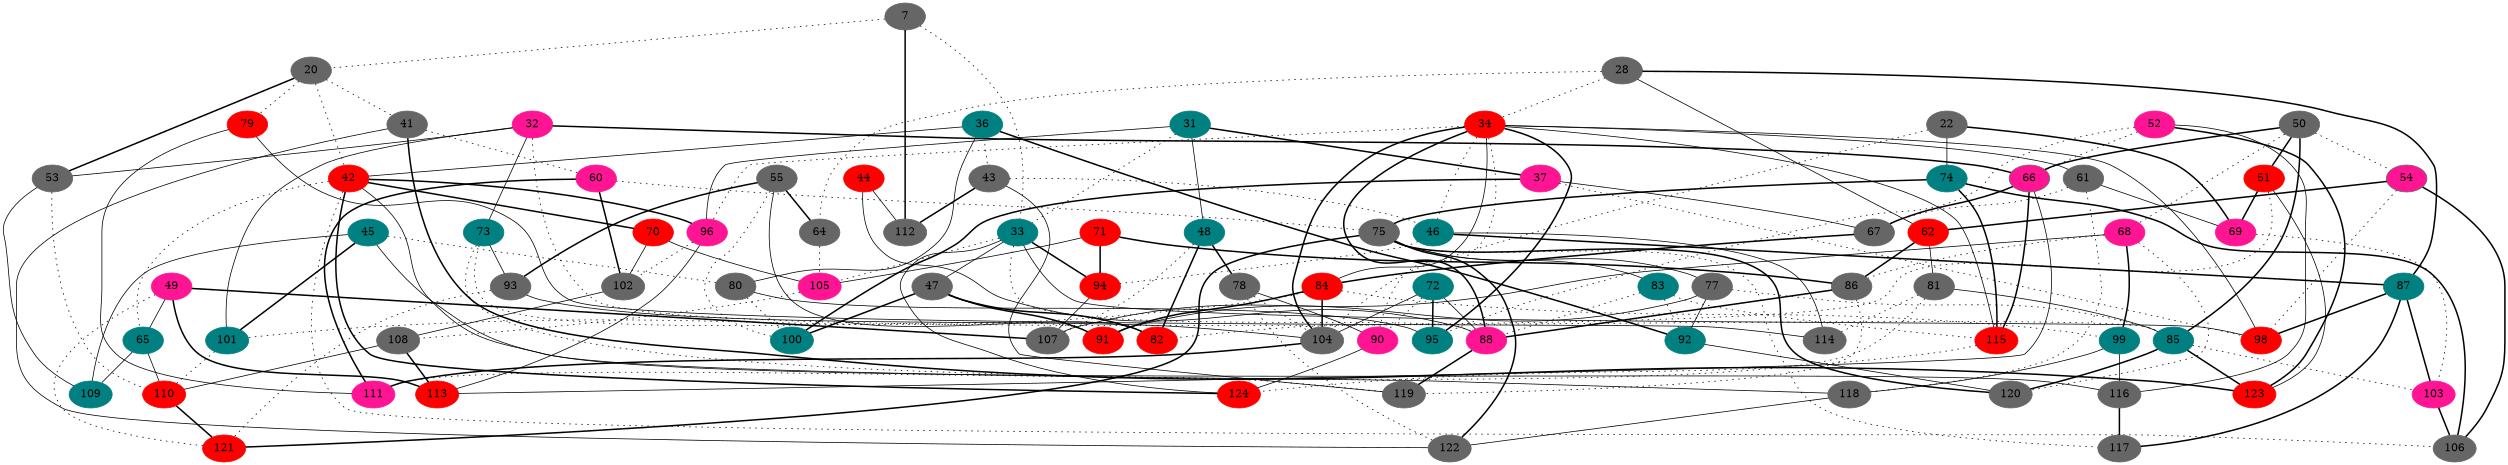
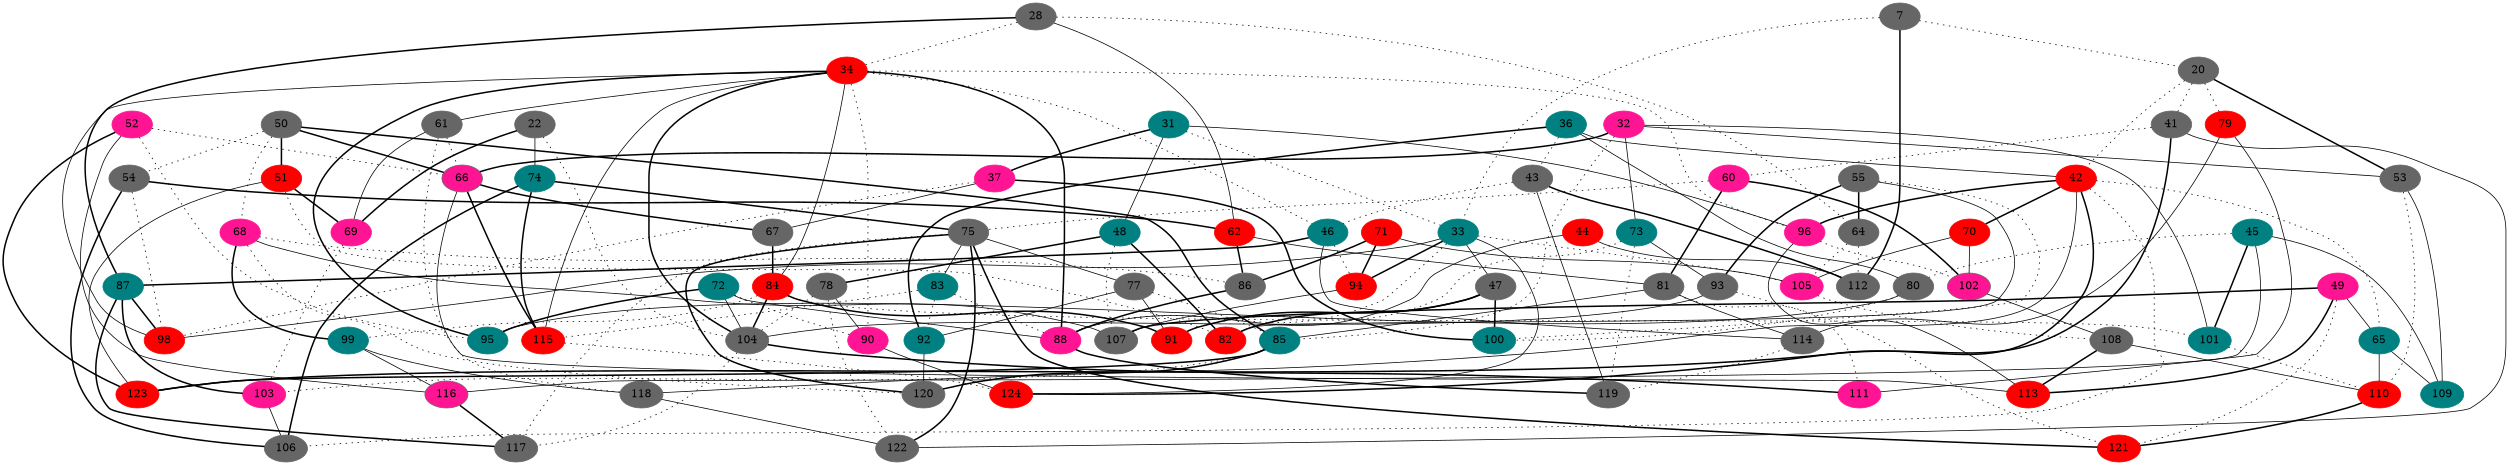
(2407, 178) -> (129, 178)
(390, 196) -> (1695, 234)
(1979, 206) -> (452, 151)
none -> (1858, 260)
(623, 286) -> (1969, 286)
(1882, 312) -> (1726, 314)
(1682, 384) -> (1707, 372)
(2119, 394) -> (446, 394)
none -> (647, 418)
(2444, 421) -> (275, 421)
